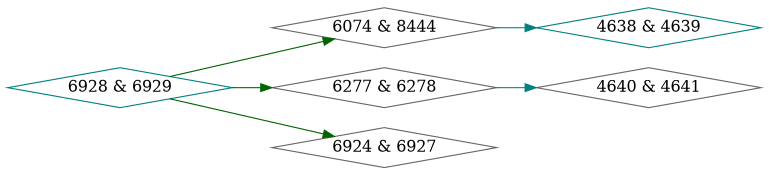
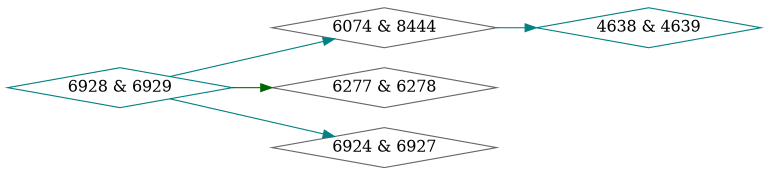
(247, 59) -> (247, 59)
(649, 88) -> none
(247, 116) -> (247, 116)
